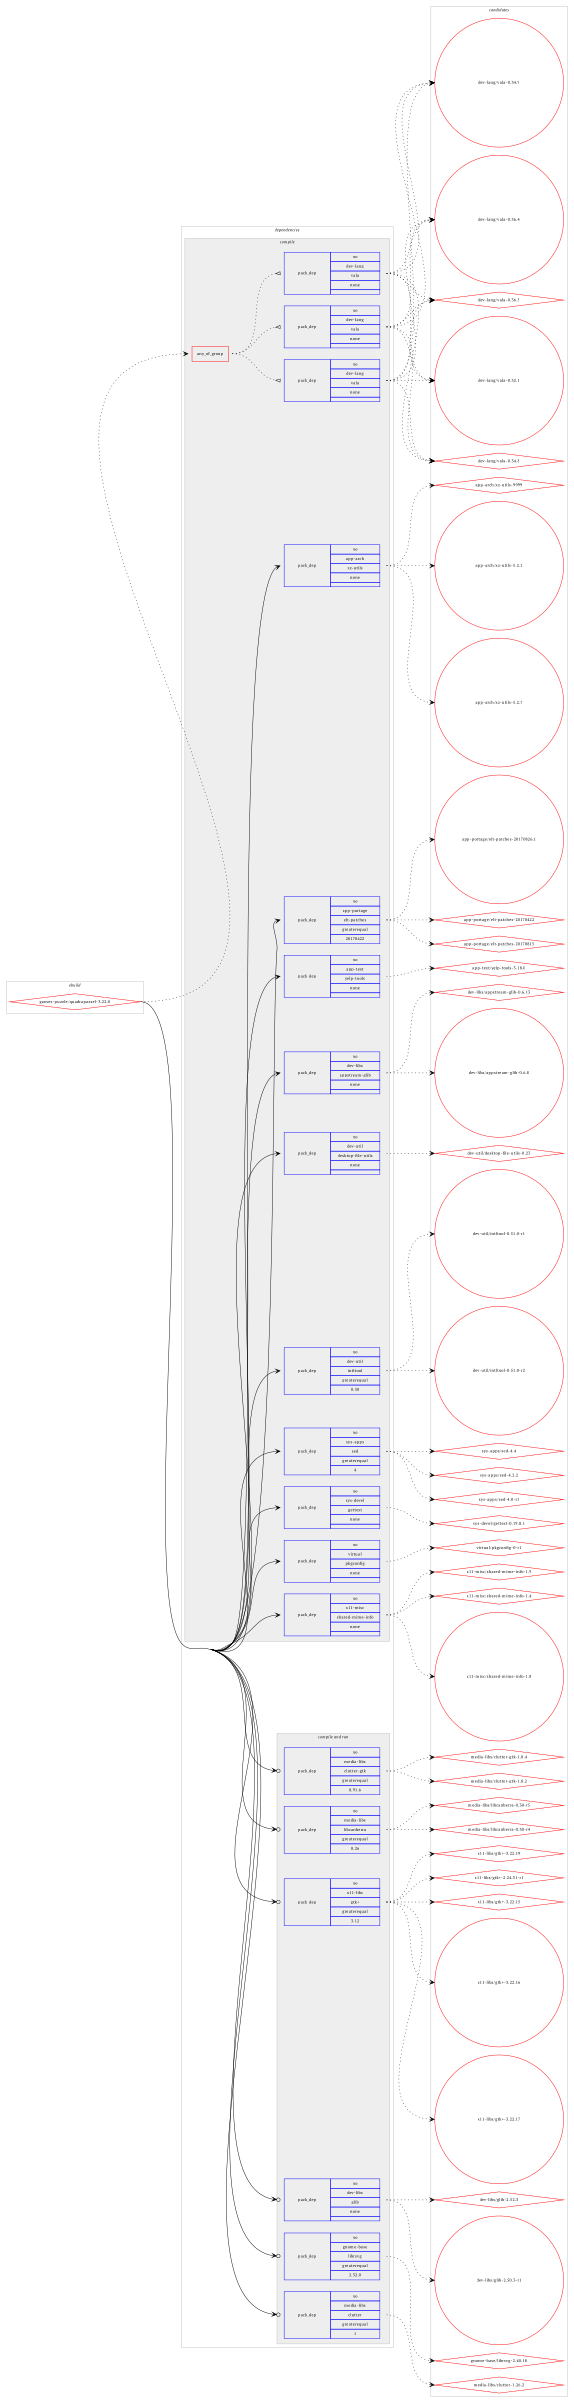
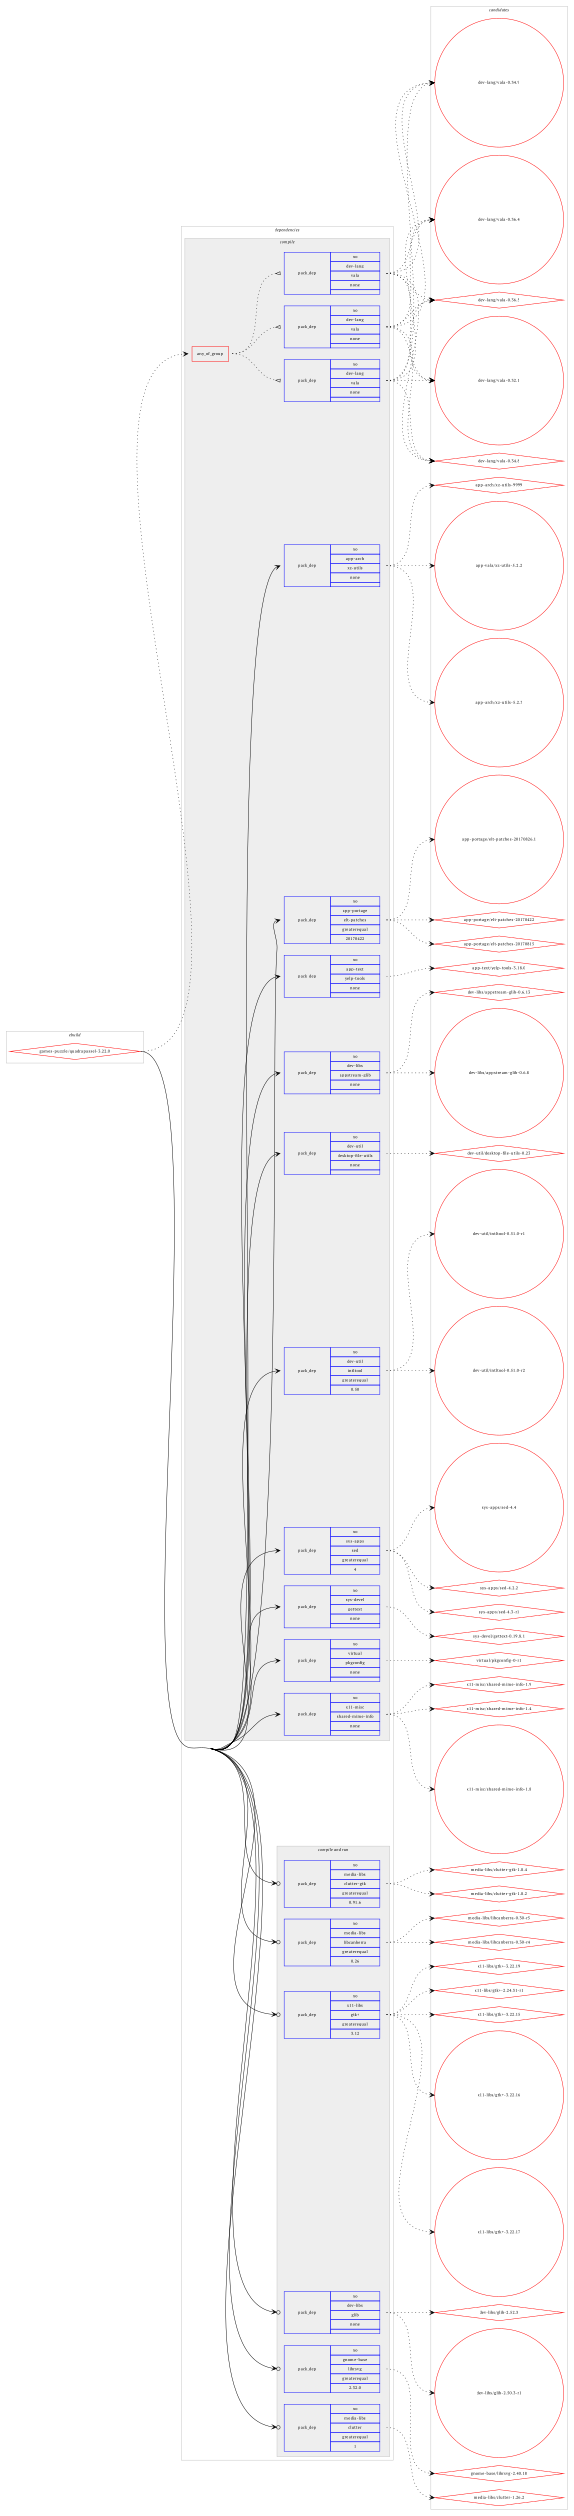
(499, 566) -> (499, 566)
(499, 1451) -> (499, 1508)
(499, 1500) -> (499, 1612)
